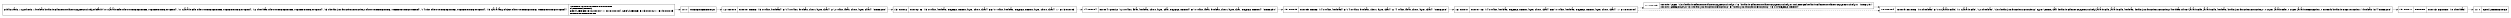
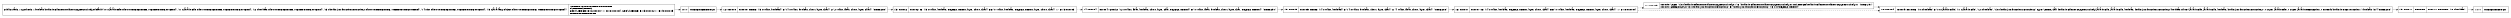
(2447, 10) -> (2447, 10)
(2495, 10) -> (2495, 10)
